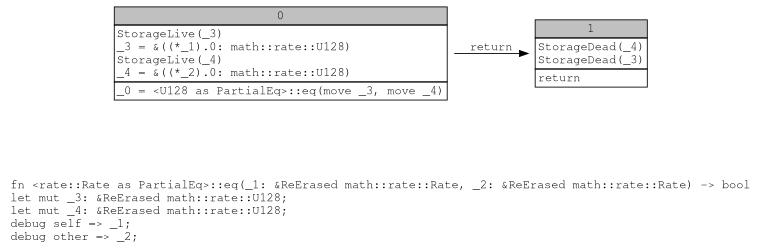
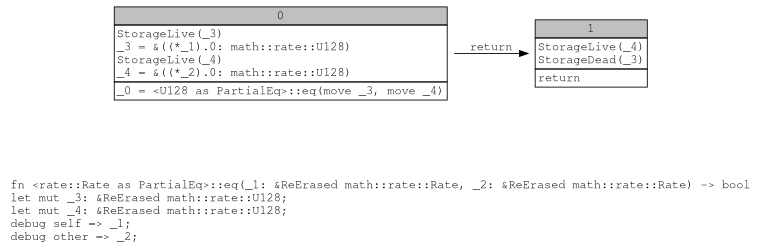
(591, 47) -> (591, 47)
